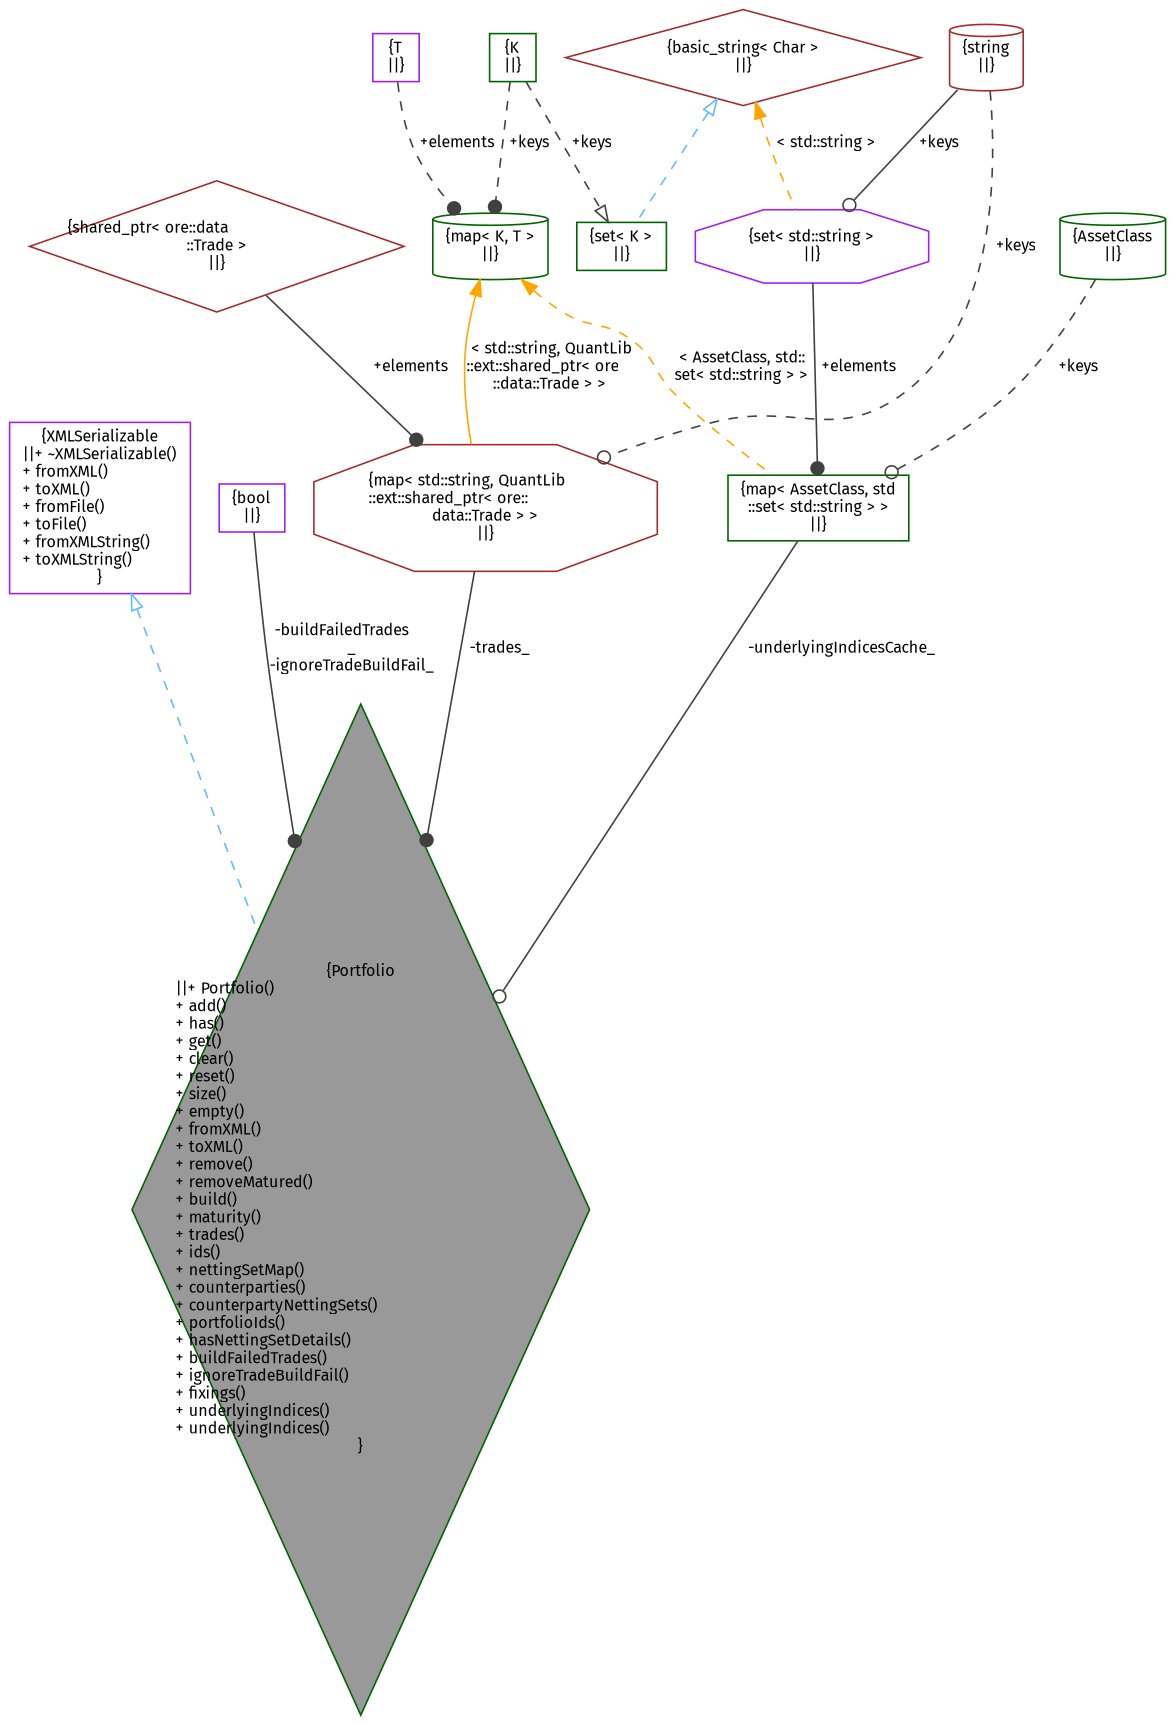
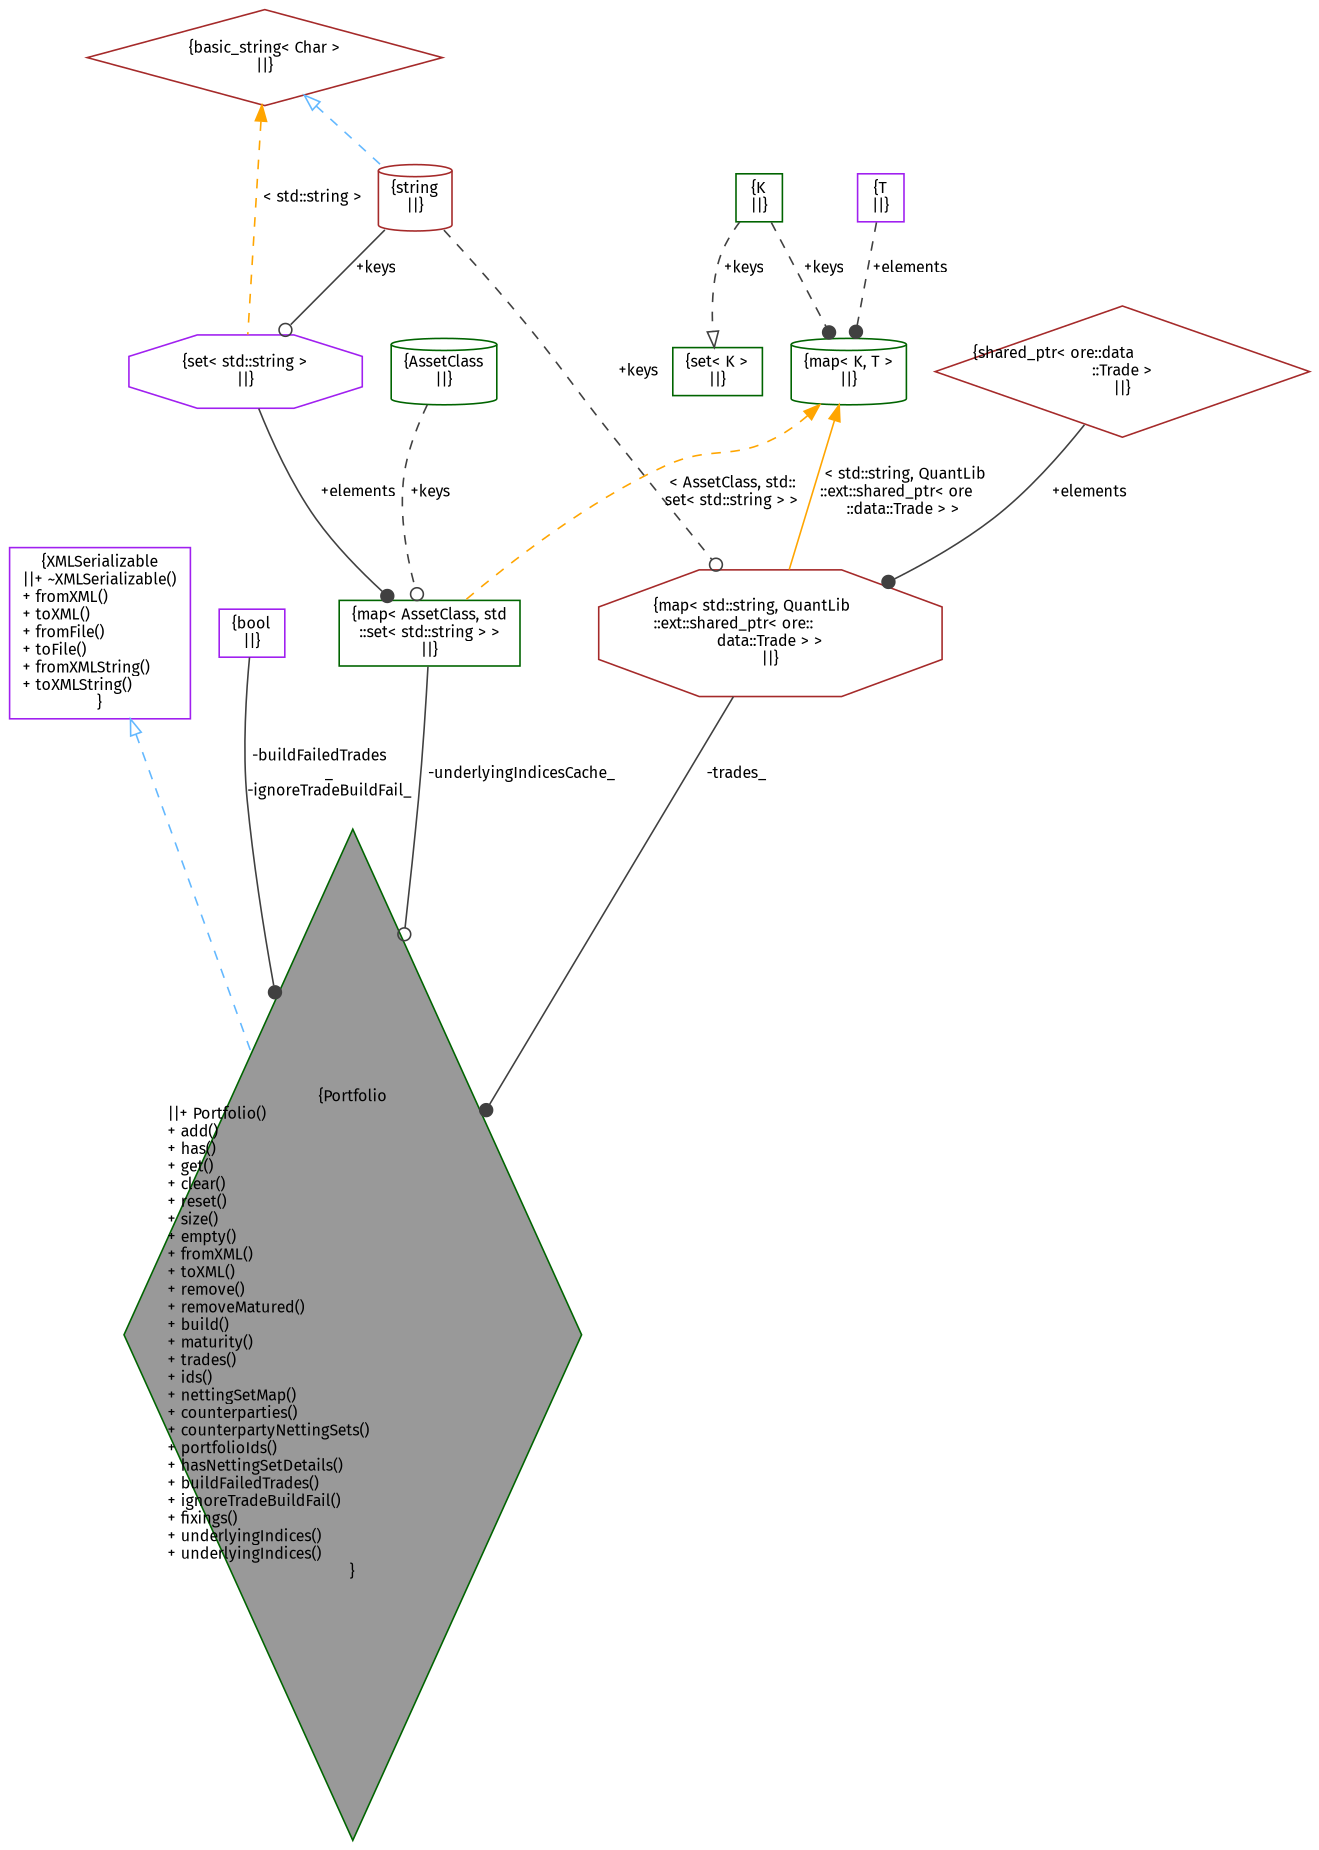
(672, 167) -> (349, 136)
